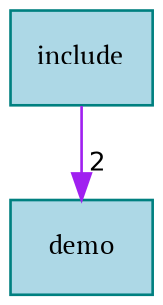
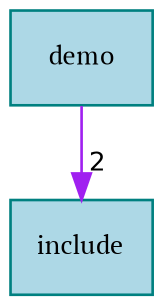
(82, 140) -> (82, 140)
